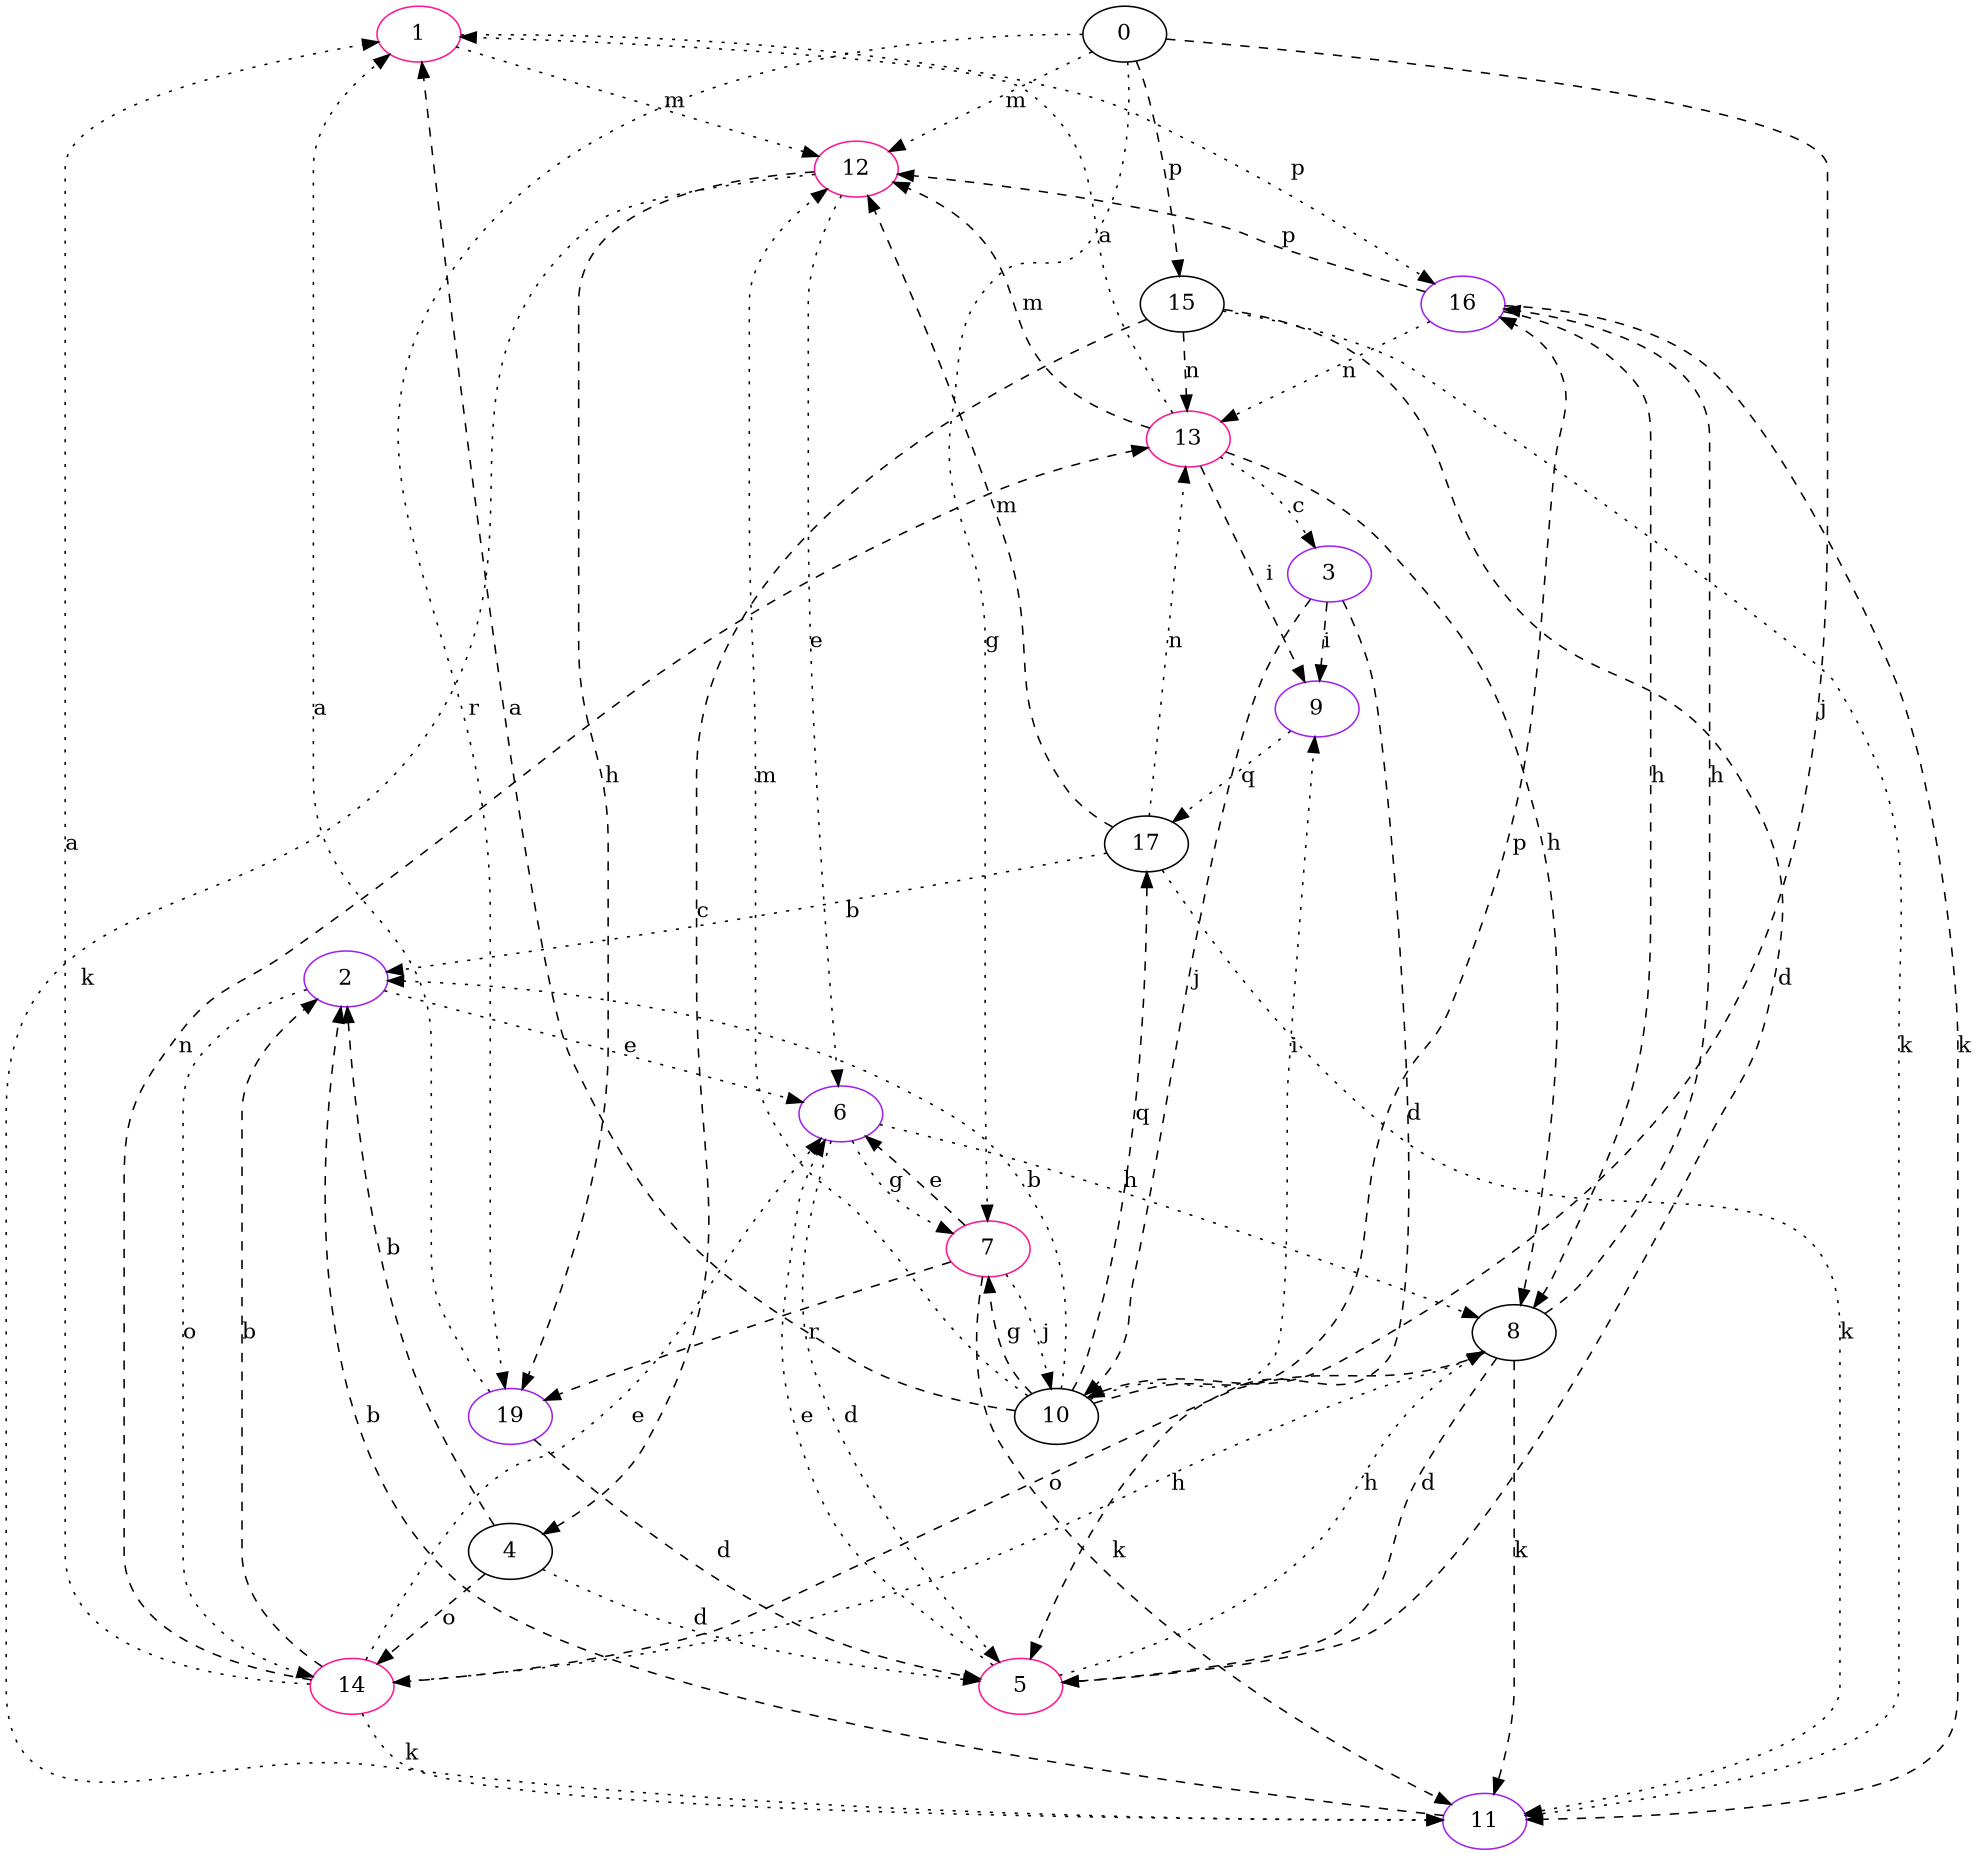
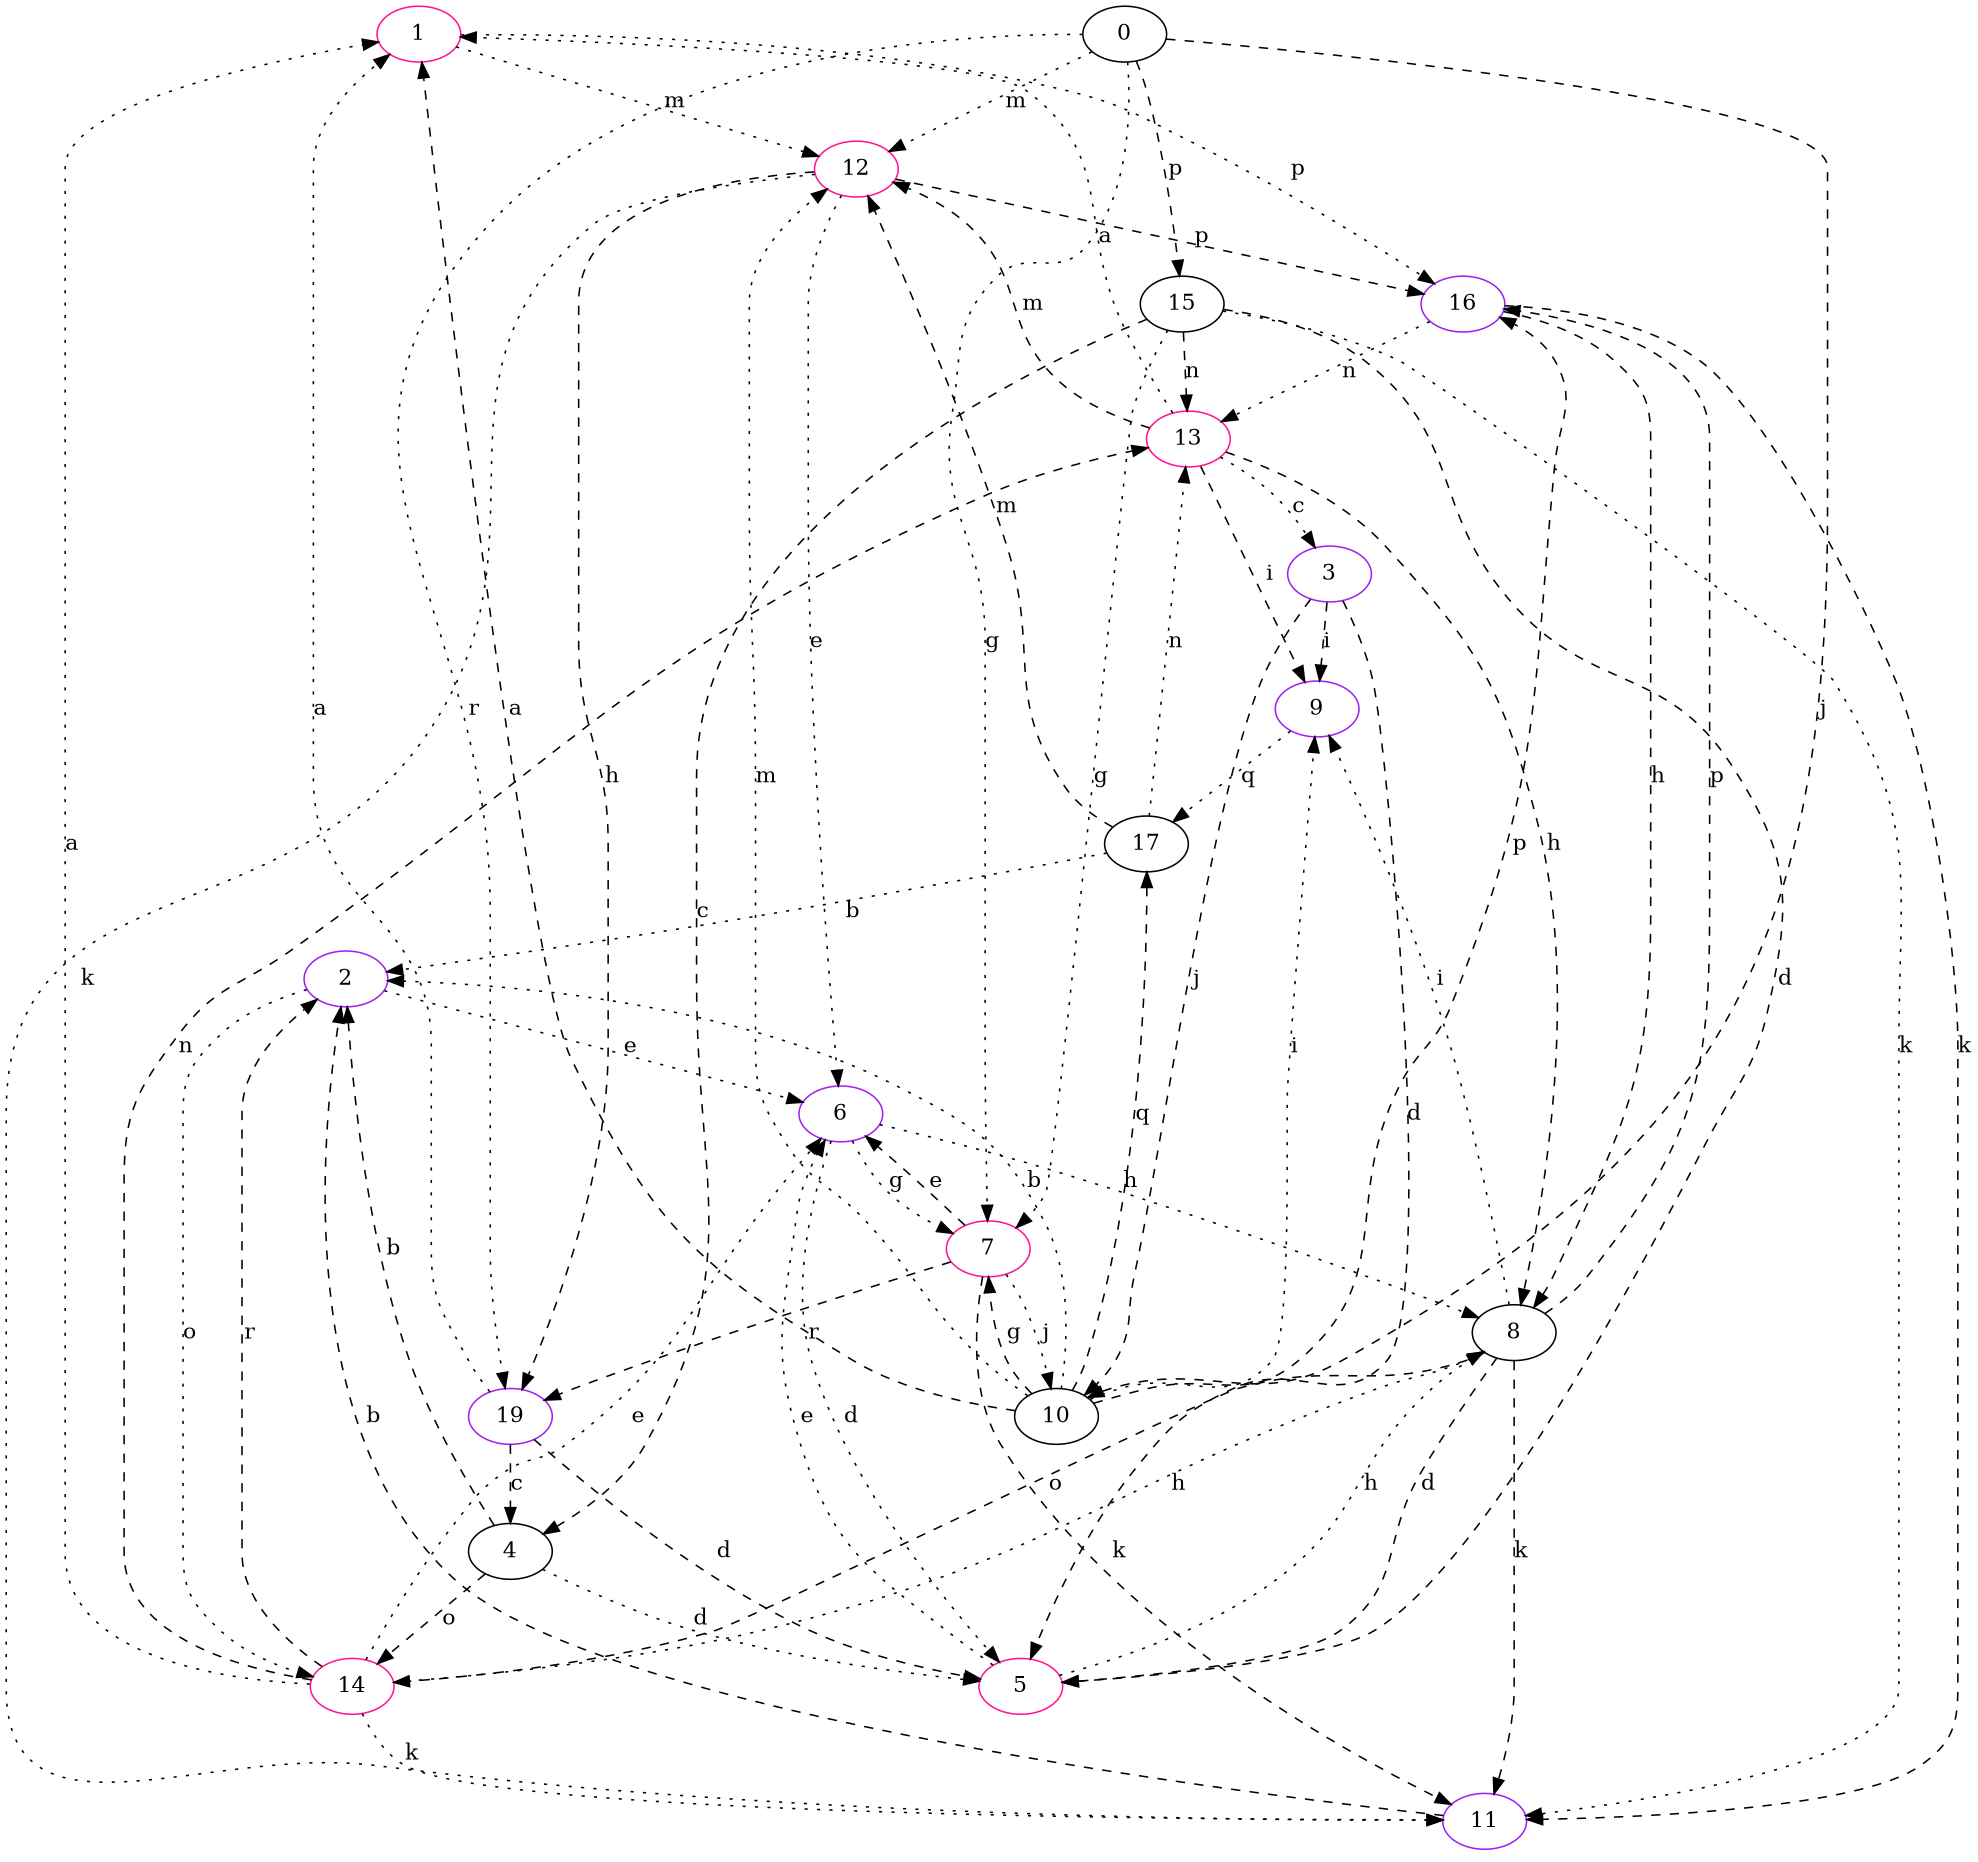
(1187, 218) -> (1152, 235)
none -> (1094, 773)
(1717, 776) -> (1717, 776)
none -> (1447, 1035)
(1807, 1243) -> none
(250, 1333) -> (250, 1333)
none -> (510, 1481)
